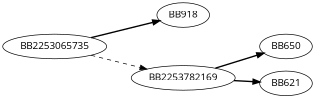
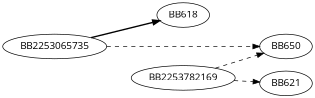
(183, 15) -> (183, 15)
(116, 61) -> (180, 46)
(236, 62) -> (236, 62)
(244, 81) -> (244, 81)
